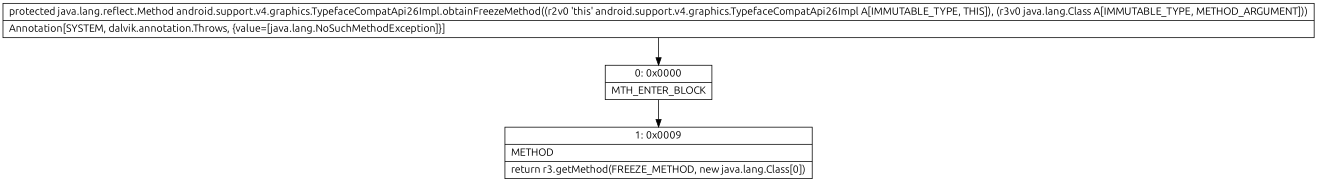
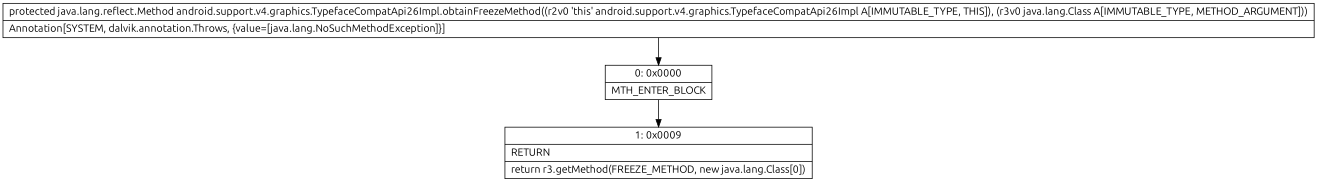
(533, 153) -> (531, 153)
